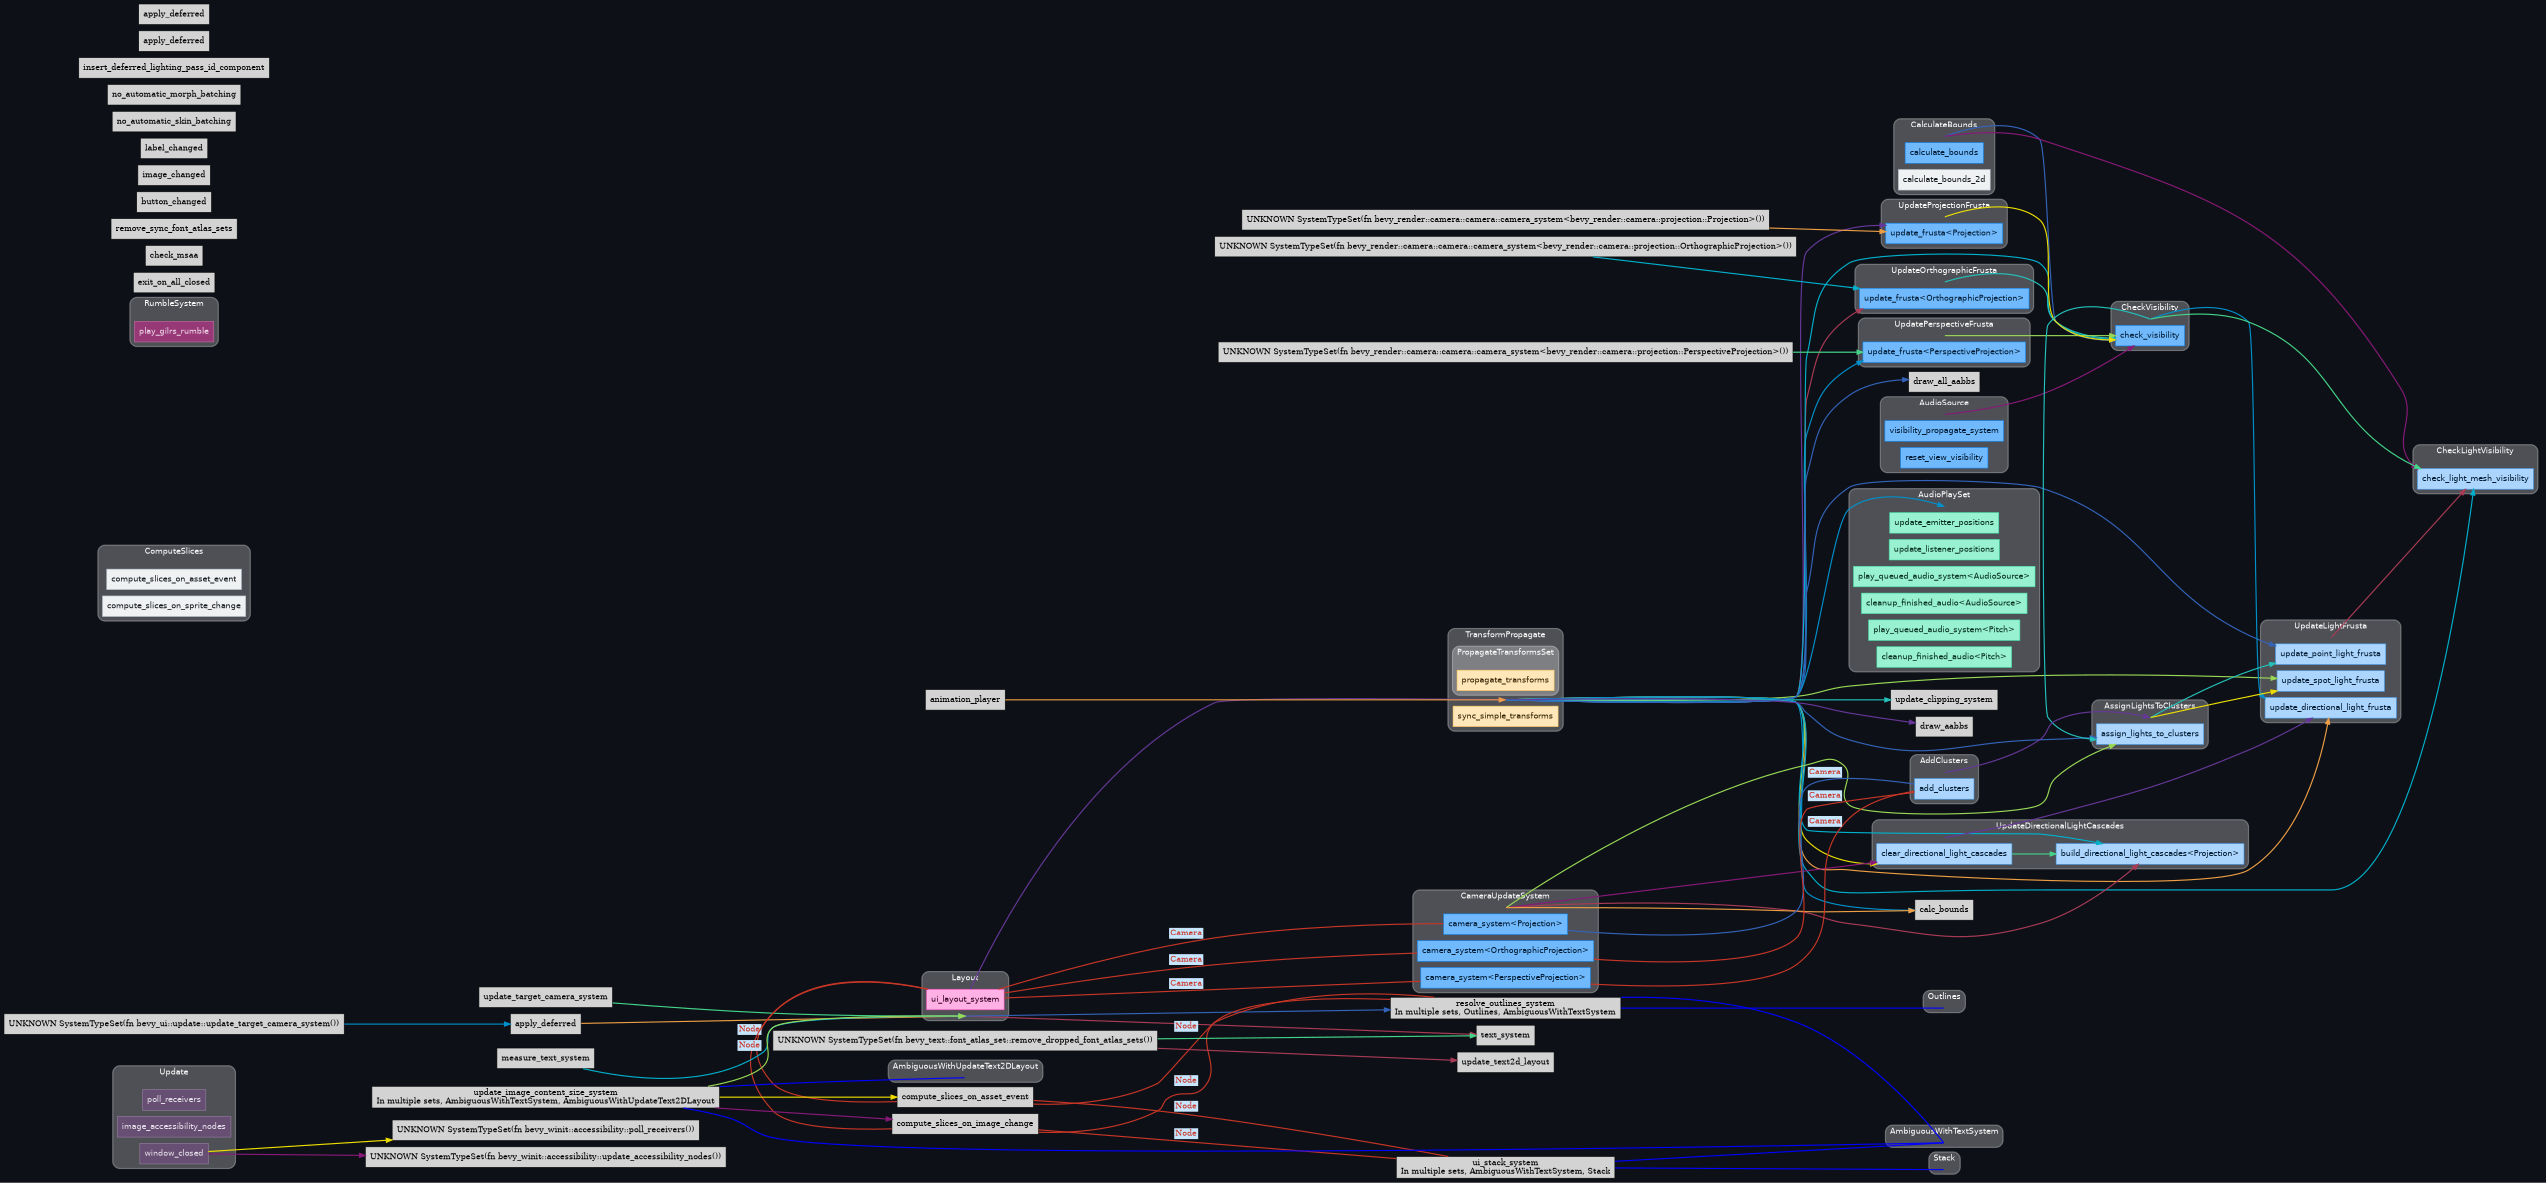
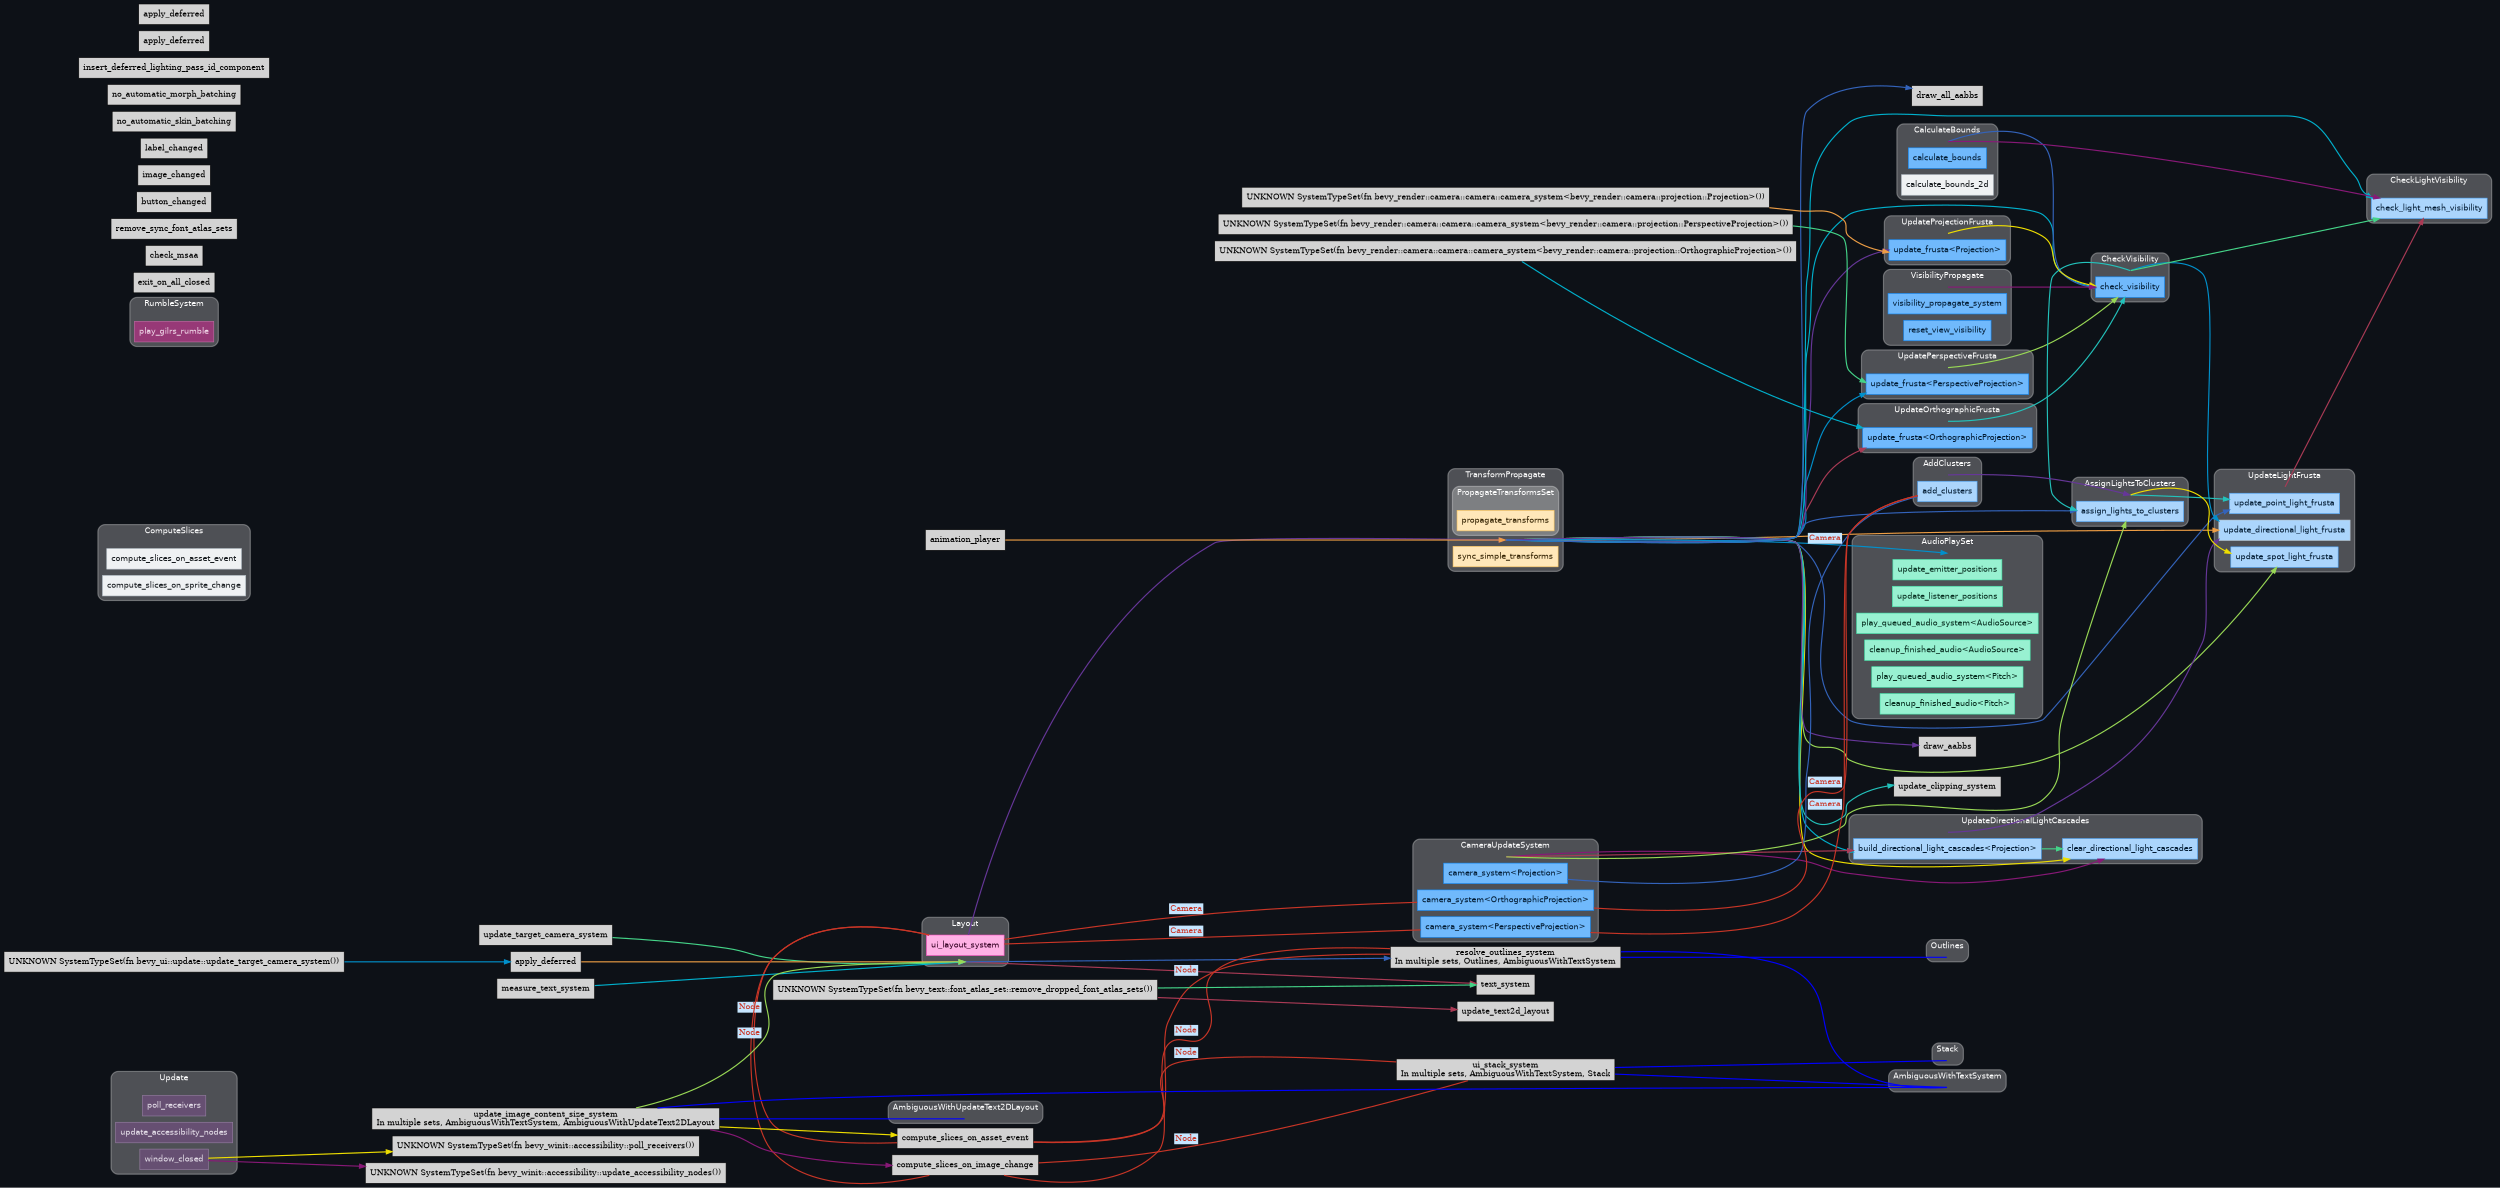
(1944, 403) -> (1947, 276)
(2331, 708) -> (2284, 530)
(2031, 854) -> (2049, 849)
(1944, 910) -> none
(1218, 937) -> none
(174, 1127) -> (174, 1133)
